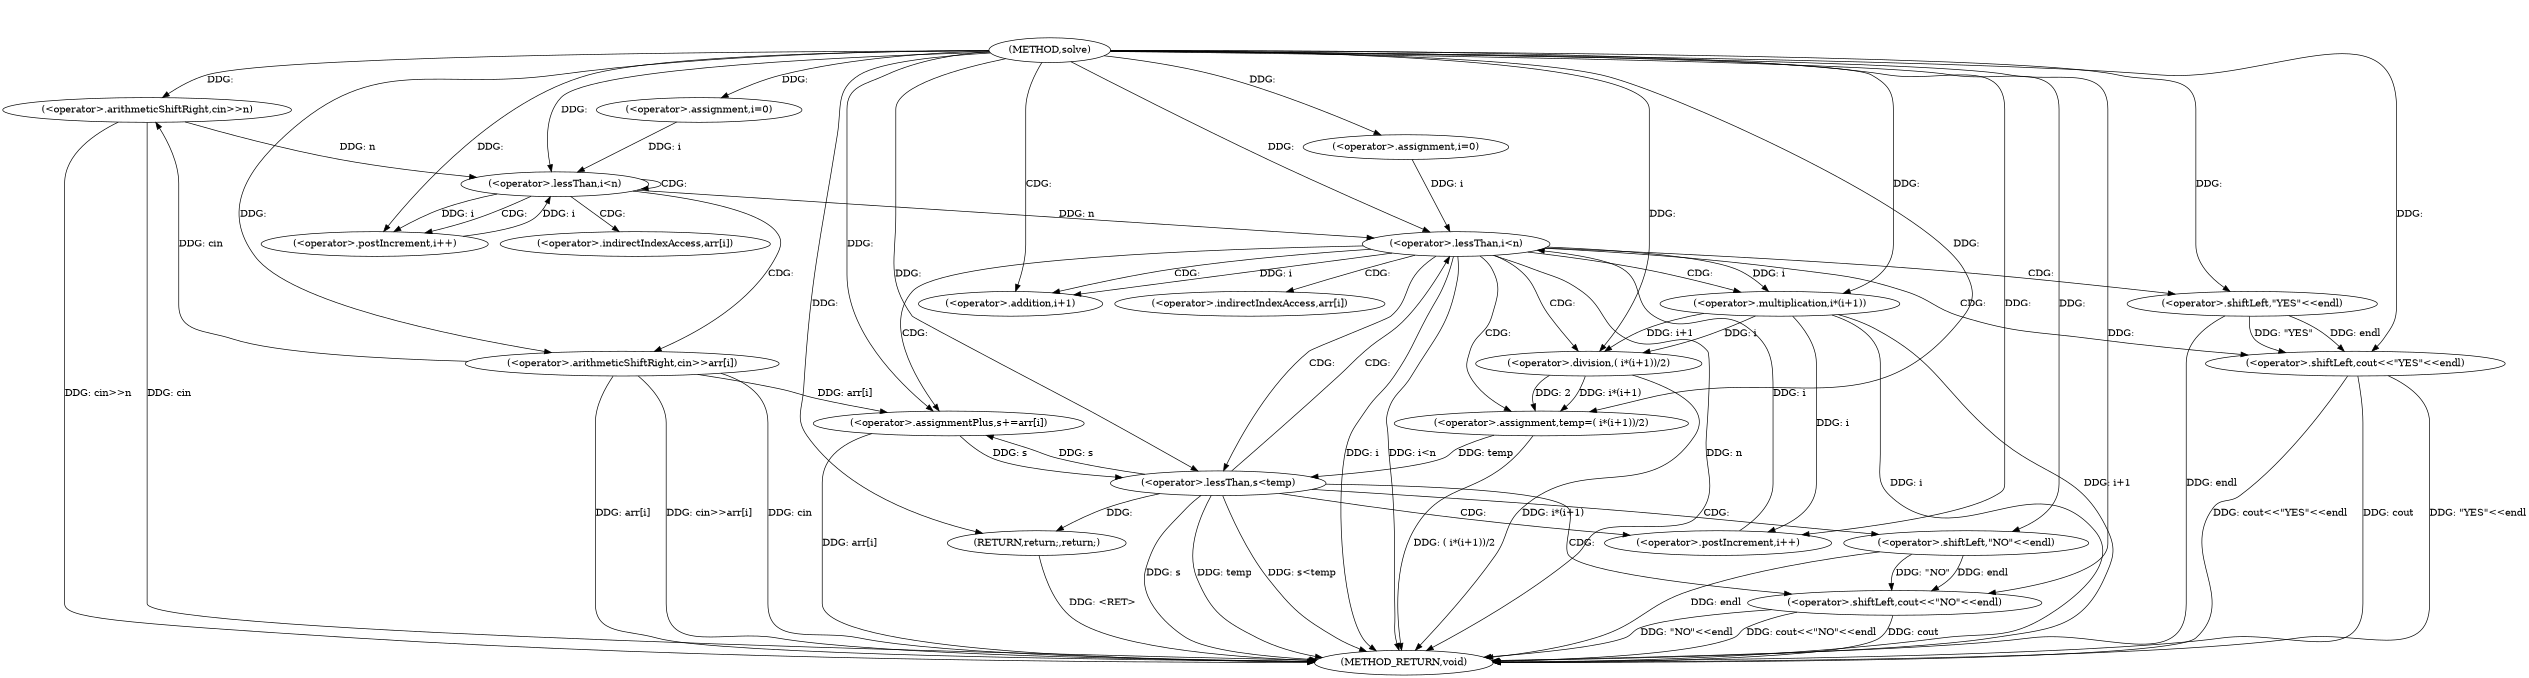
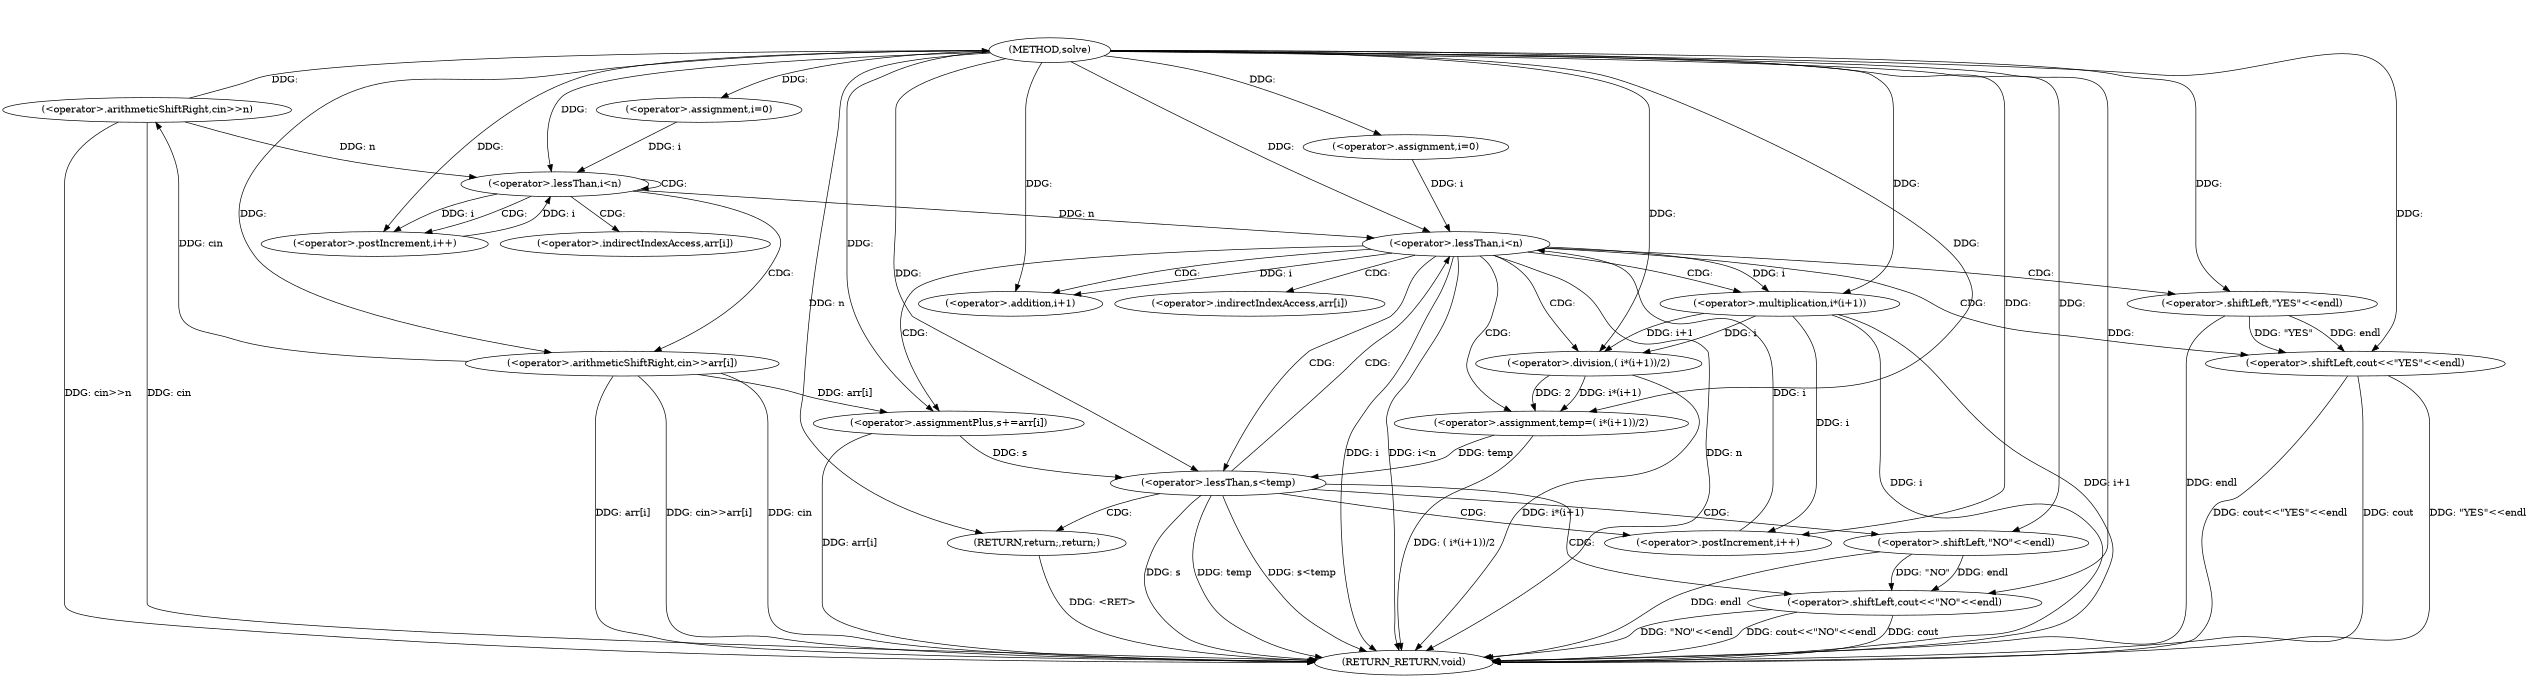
(576, 55) -> (584, 56)
(1041, 184) -> (1041, 184)
(827, 304) -> (827, 304)
(1068, 461) -> none
(1121, 513) -> (1121, 513)
(1404, 663) -> (1404, 663)
